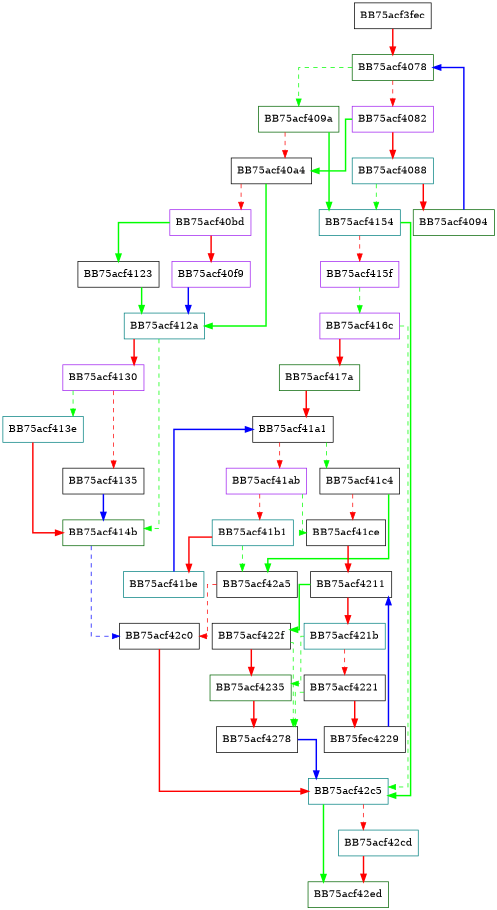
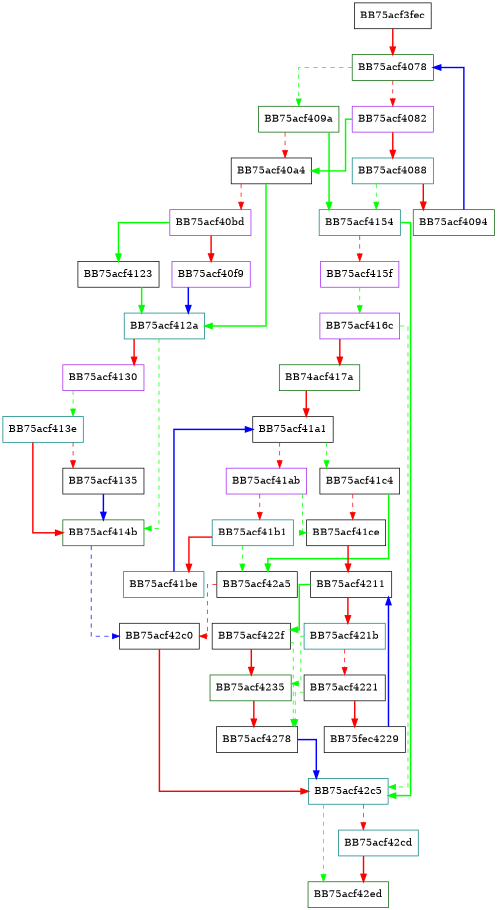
(320, 378) -> (320, 378)
(114, 426) -> (73, 452)
(323, 839) -> (323, 839)
